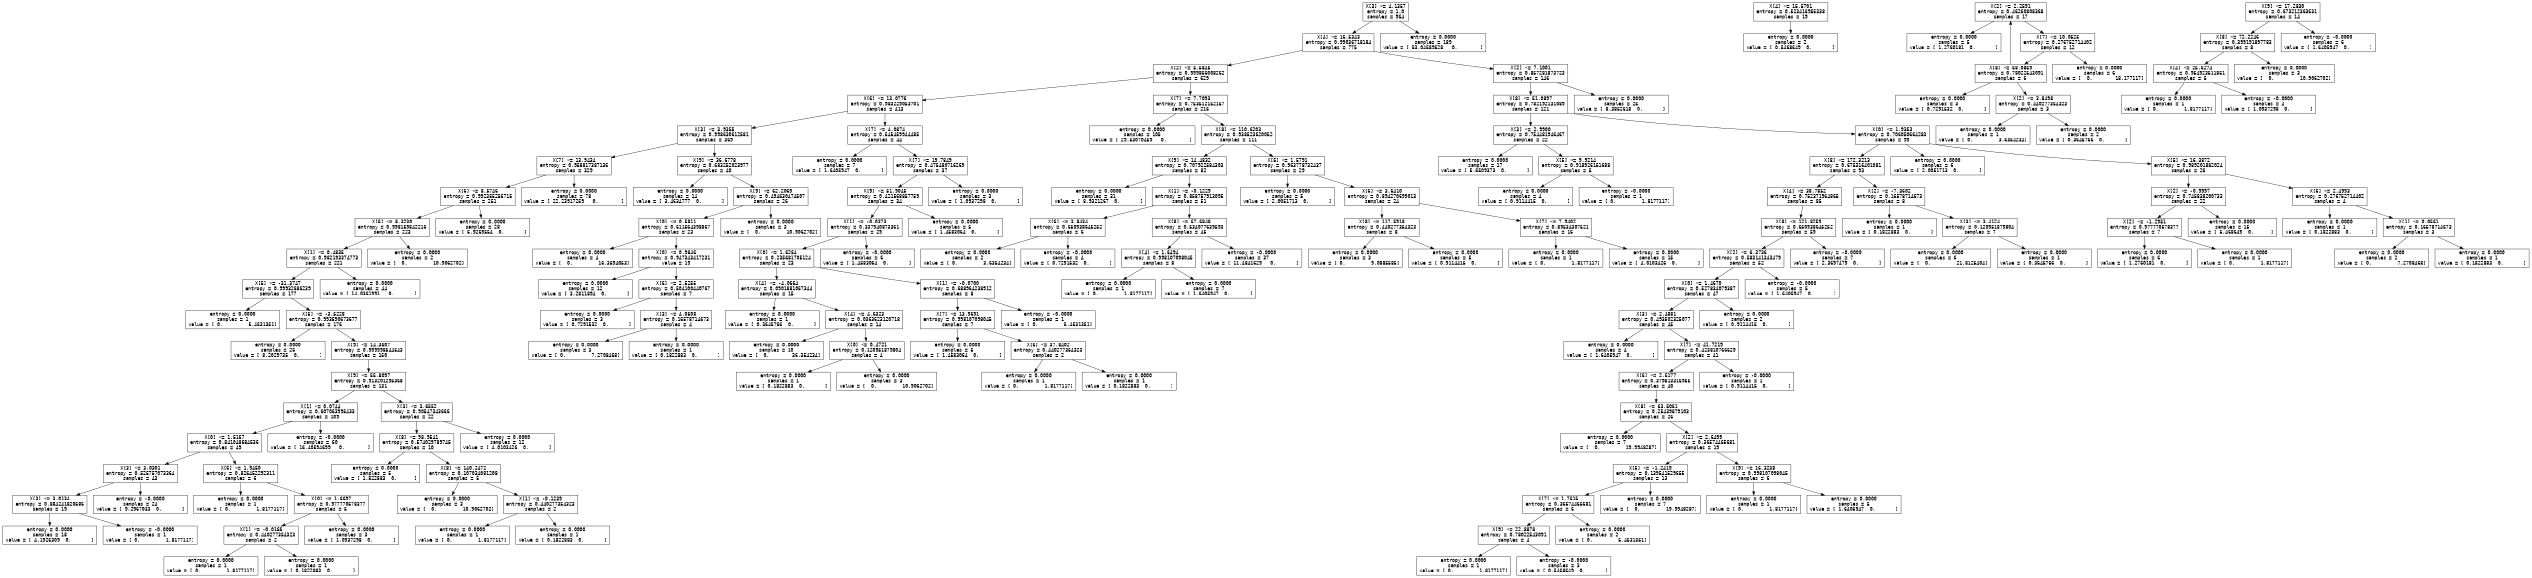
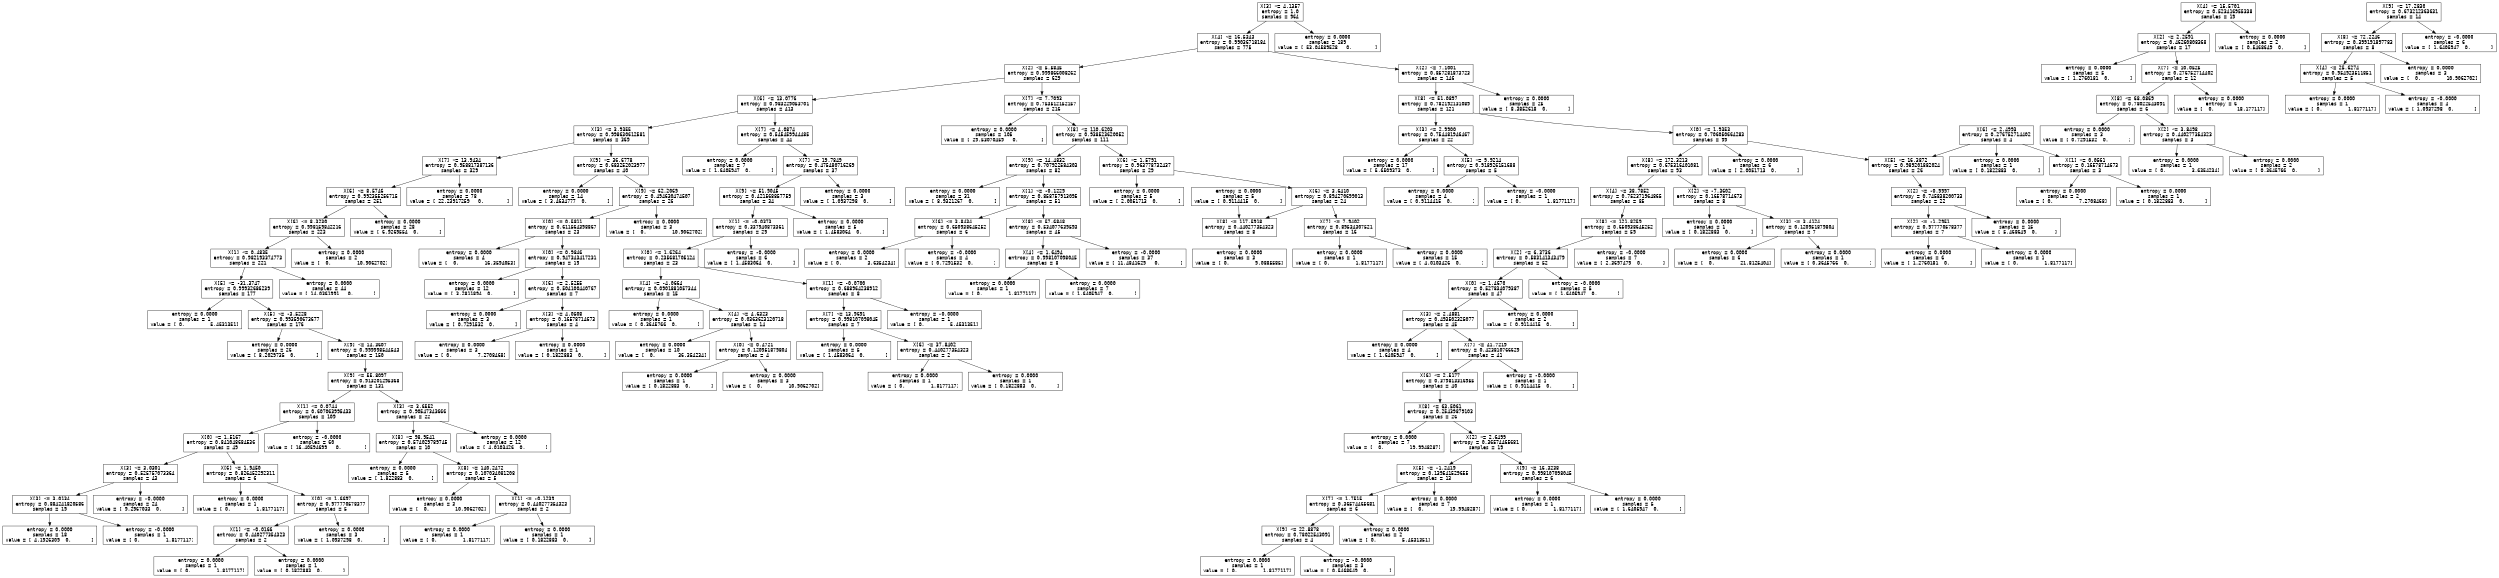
(2011, 45) -> (2197, 26)
(2100, 73) -> (2221, 104)
(2257, 181) -> (1953, 150)
(1417, 242) -> (1239, 210)
(676, 258) -> (562, 258)
